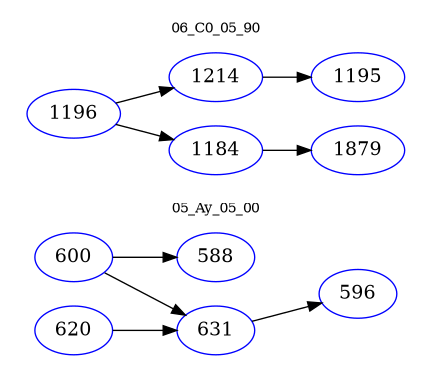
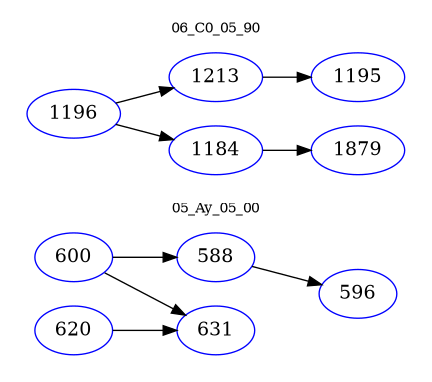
(216, 77) -> (216, 77)
(280, 314) -> (280, 274)
